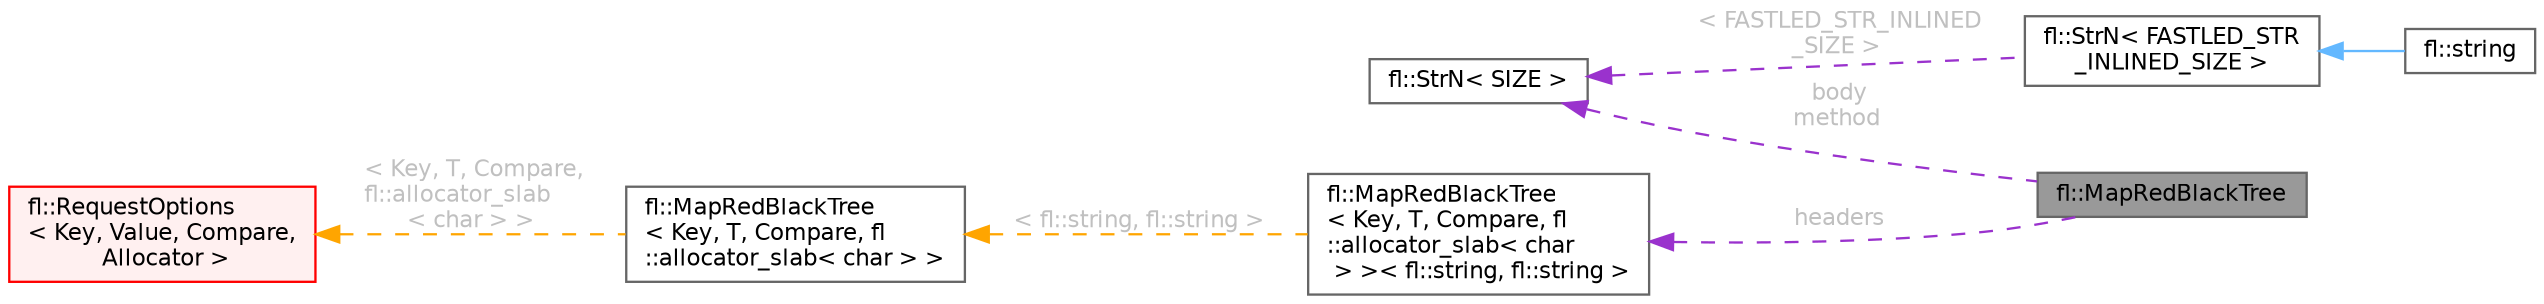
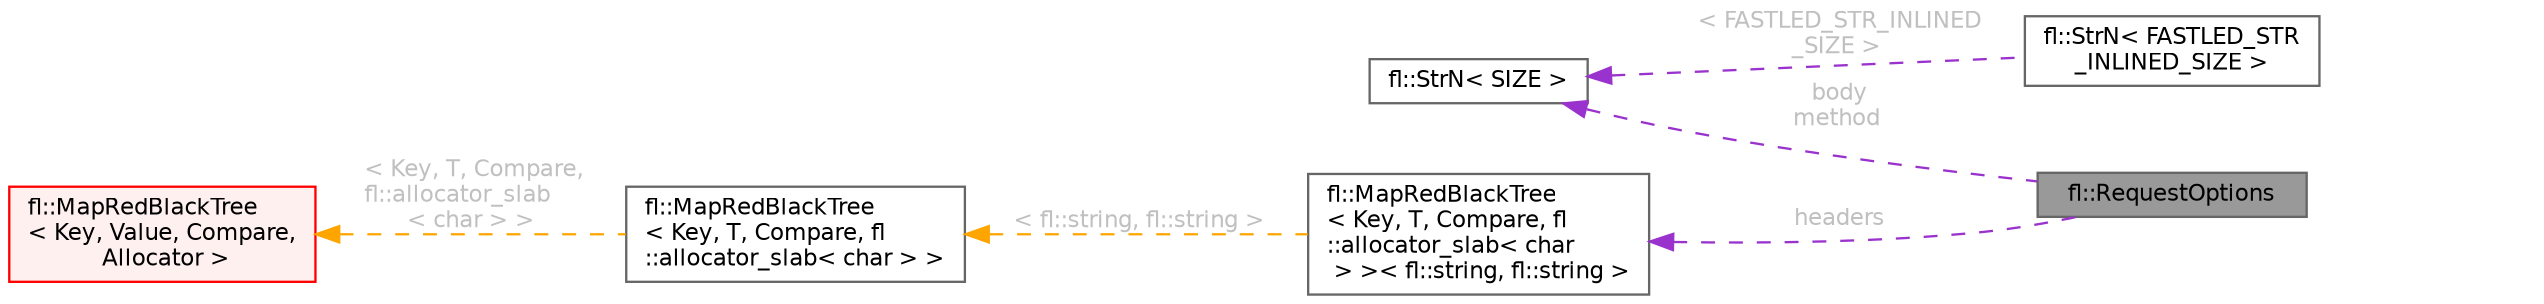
(2470, 51) -> none
(2172, 195) -> (2172, 195)
(162, 234) -> (162, 234)
